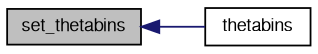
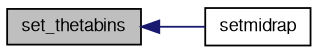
(258, 27) -> (258, 27)
